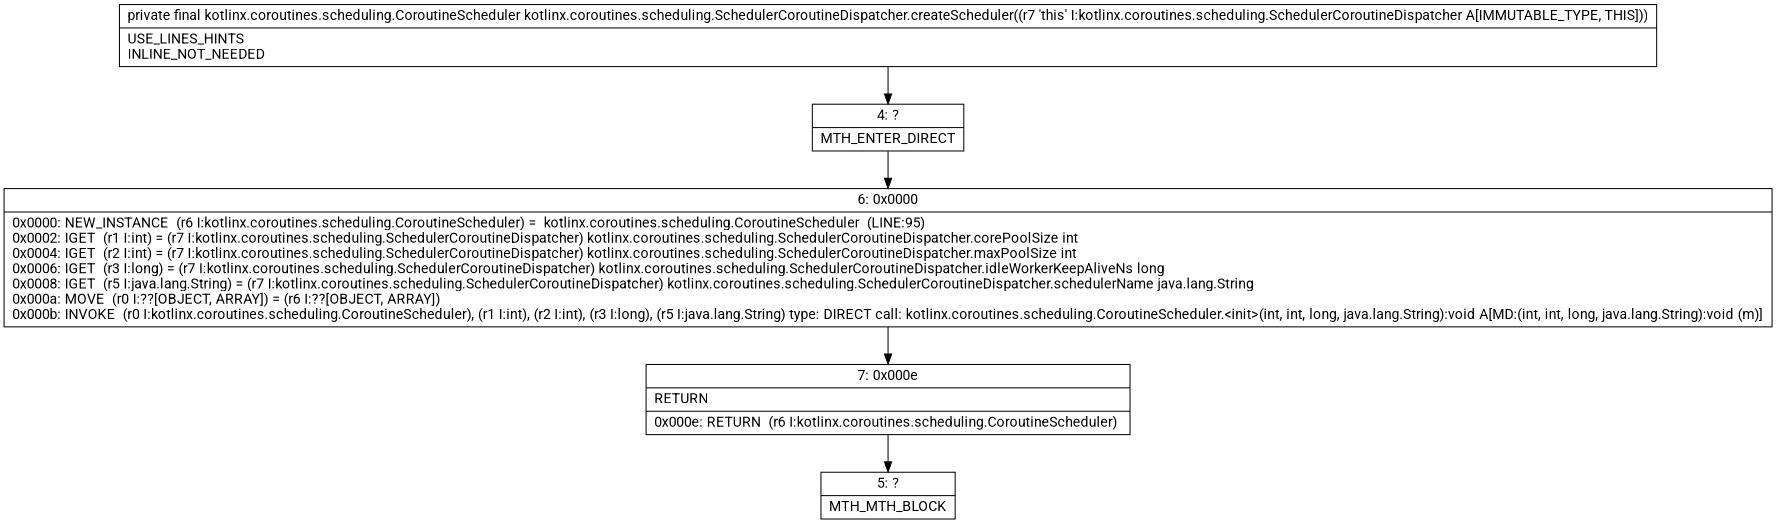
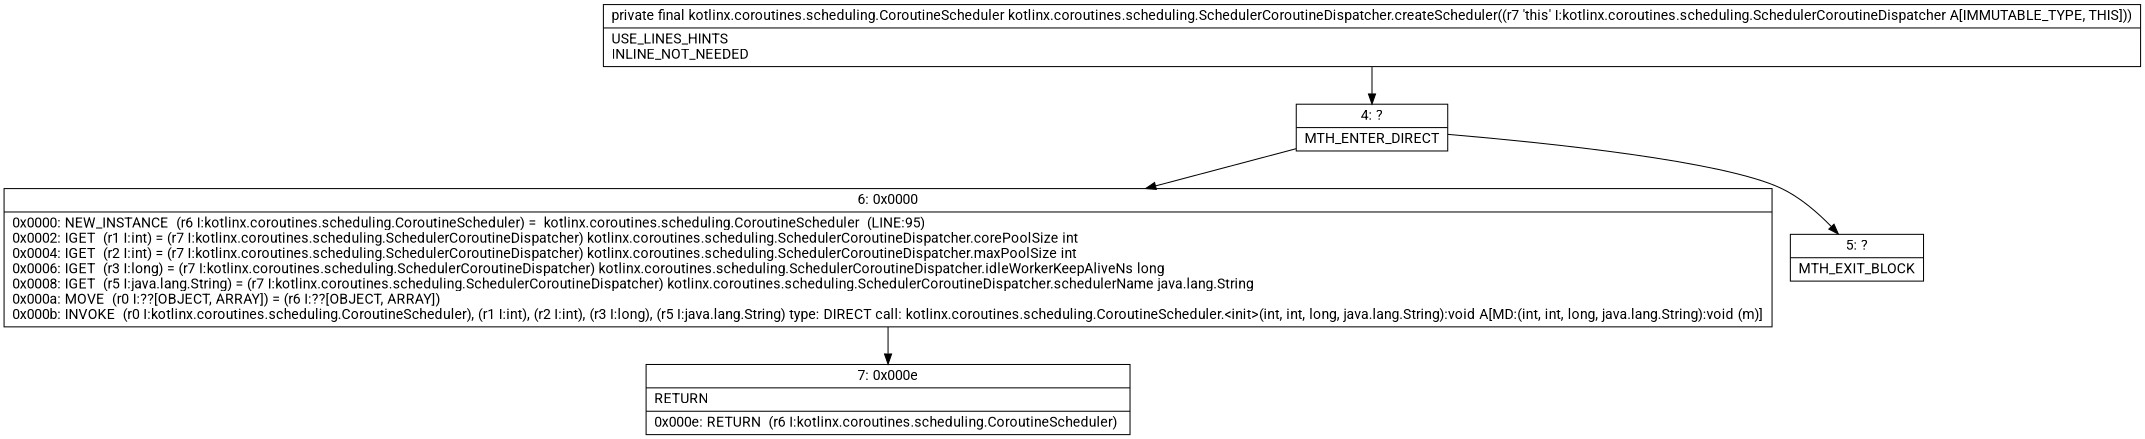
(888, 448) -> (1648, 157)
(888, 507) -> (1857, 269)
